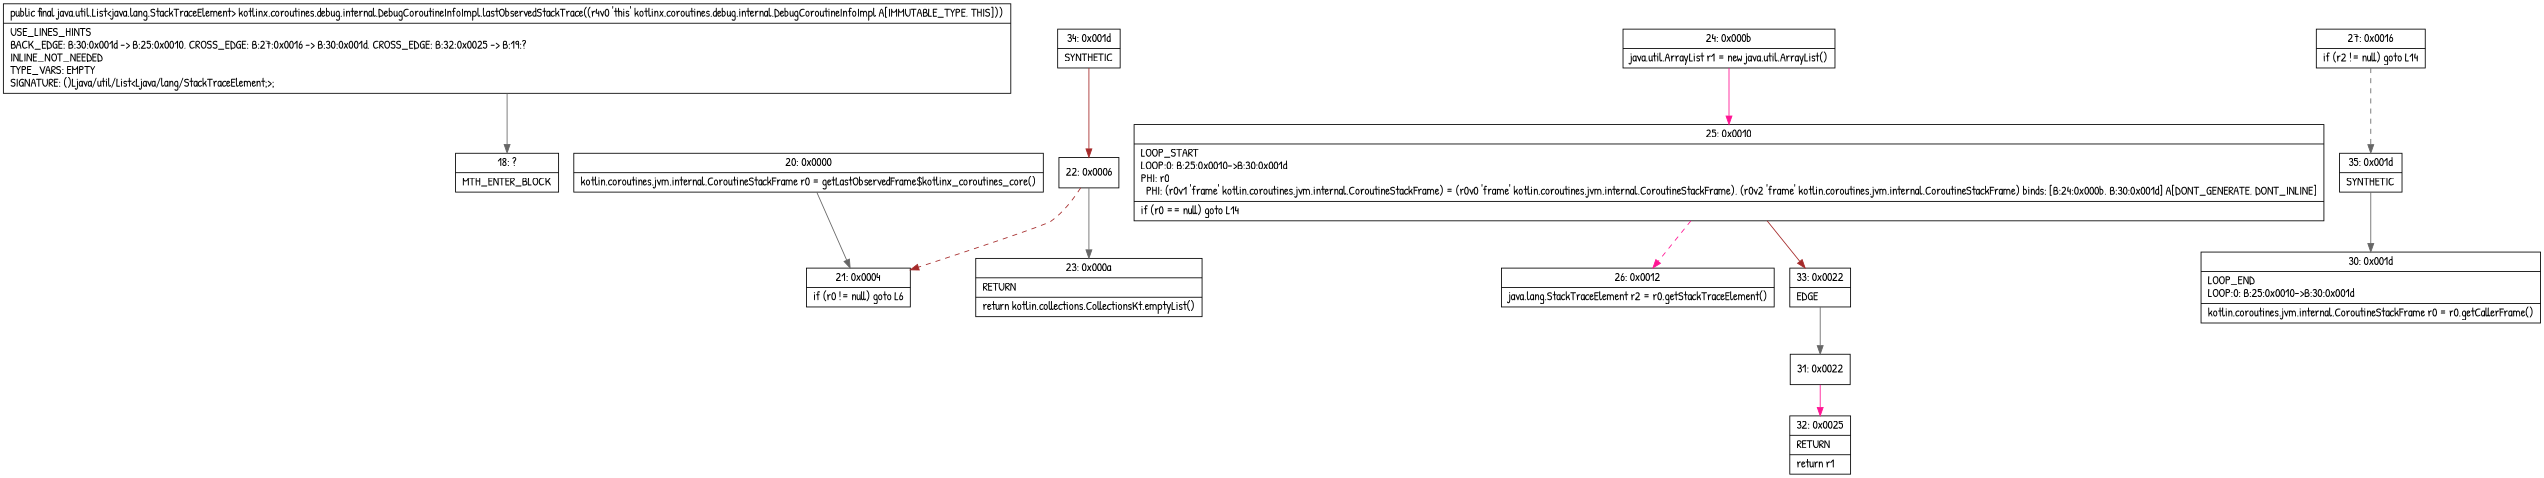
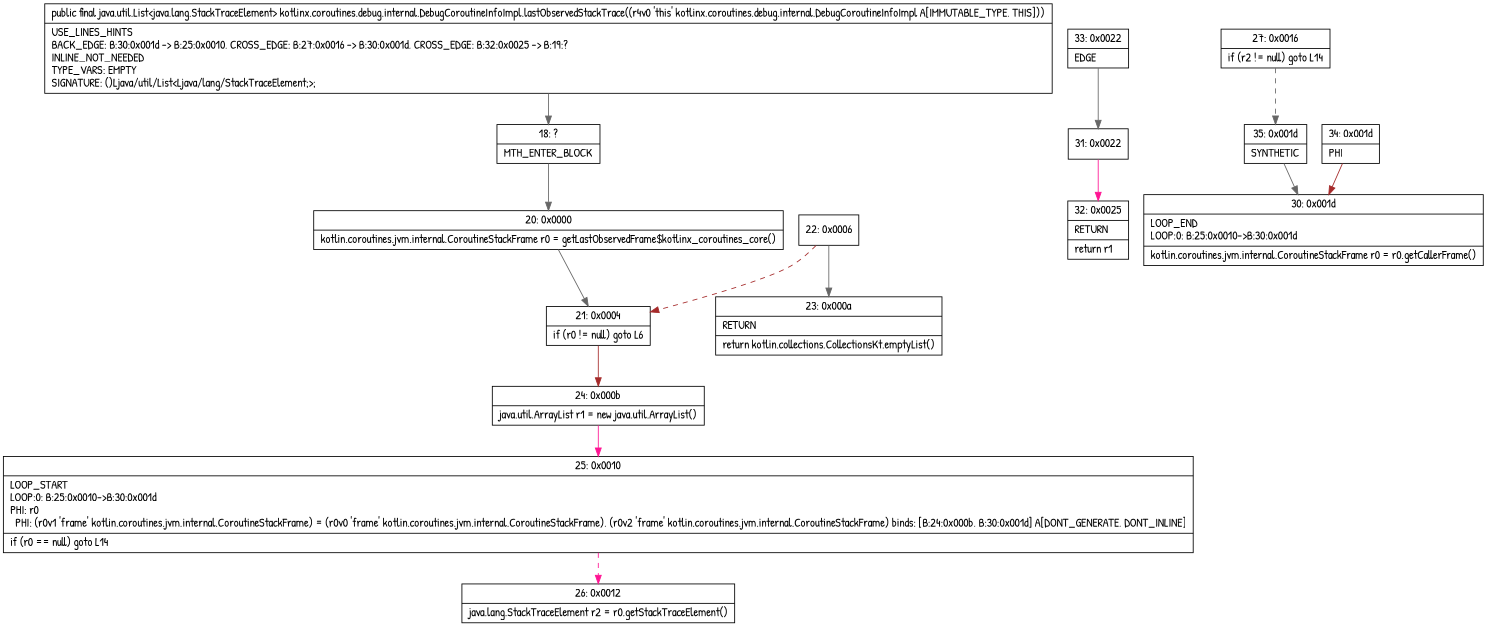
(1089, 58) -> (1336, 153)
(1089, 108) -> (1337, 175)
none -> (548, 183)
(1783, 241) -> none
none -> (598, 362)
